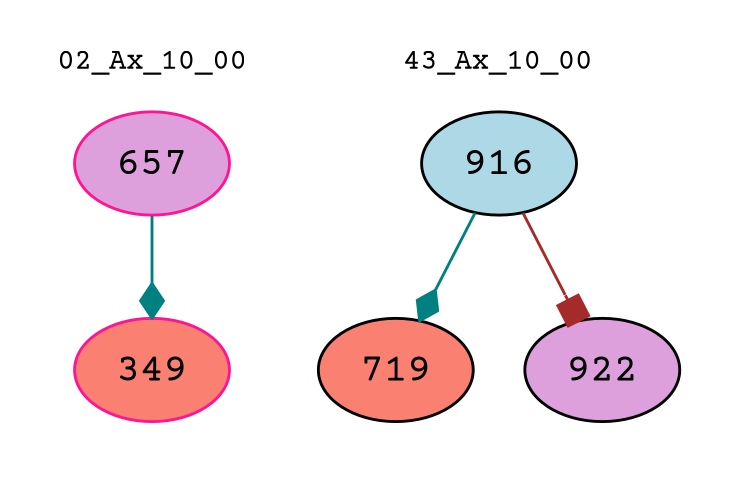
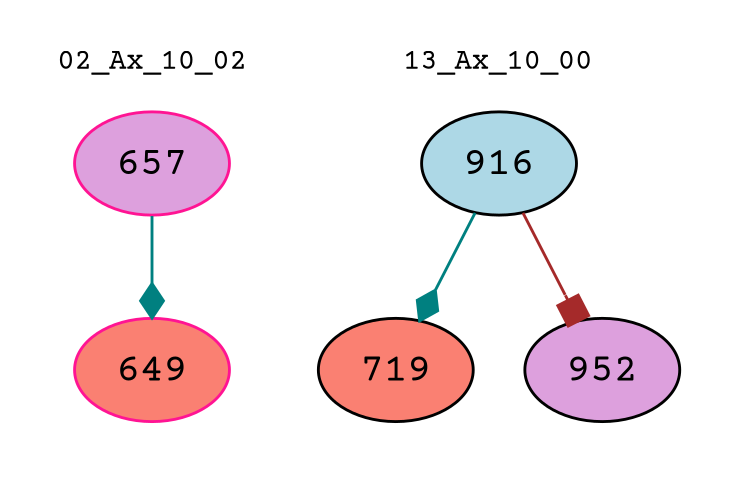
(153, 62) -> (153, 62)
(499, 62) -> (499, 62)
(152, 370) -> (152, 370)
(602, 370) -> (602, 370)
